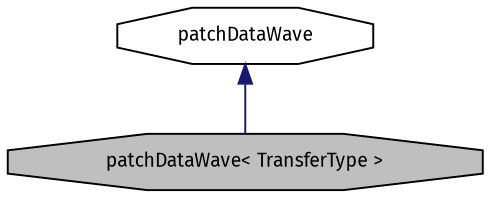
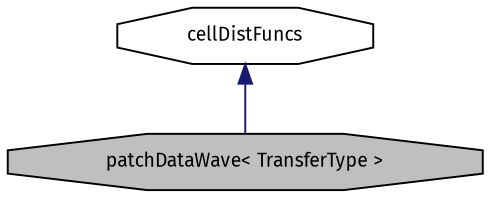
(245, 36) -> (245, 36)
